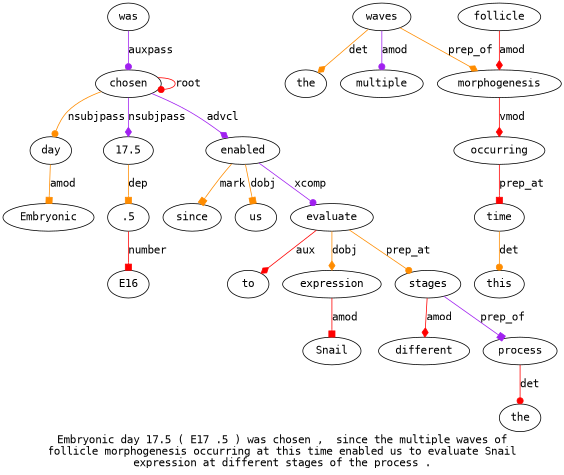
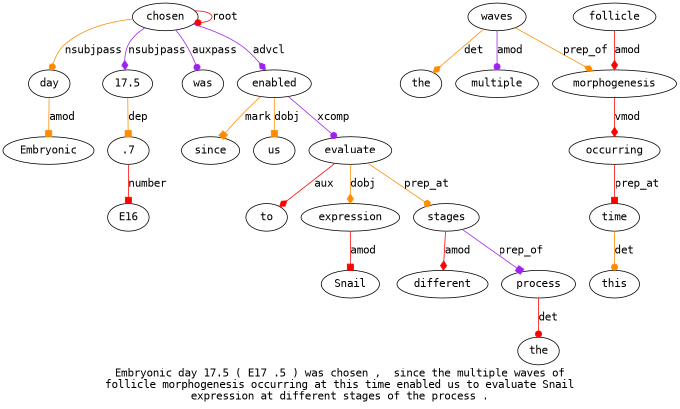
(128, 47) -> (187, 46)
(128, 217) -> (128, 151)
